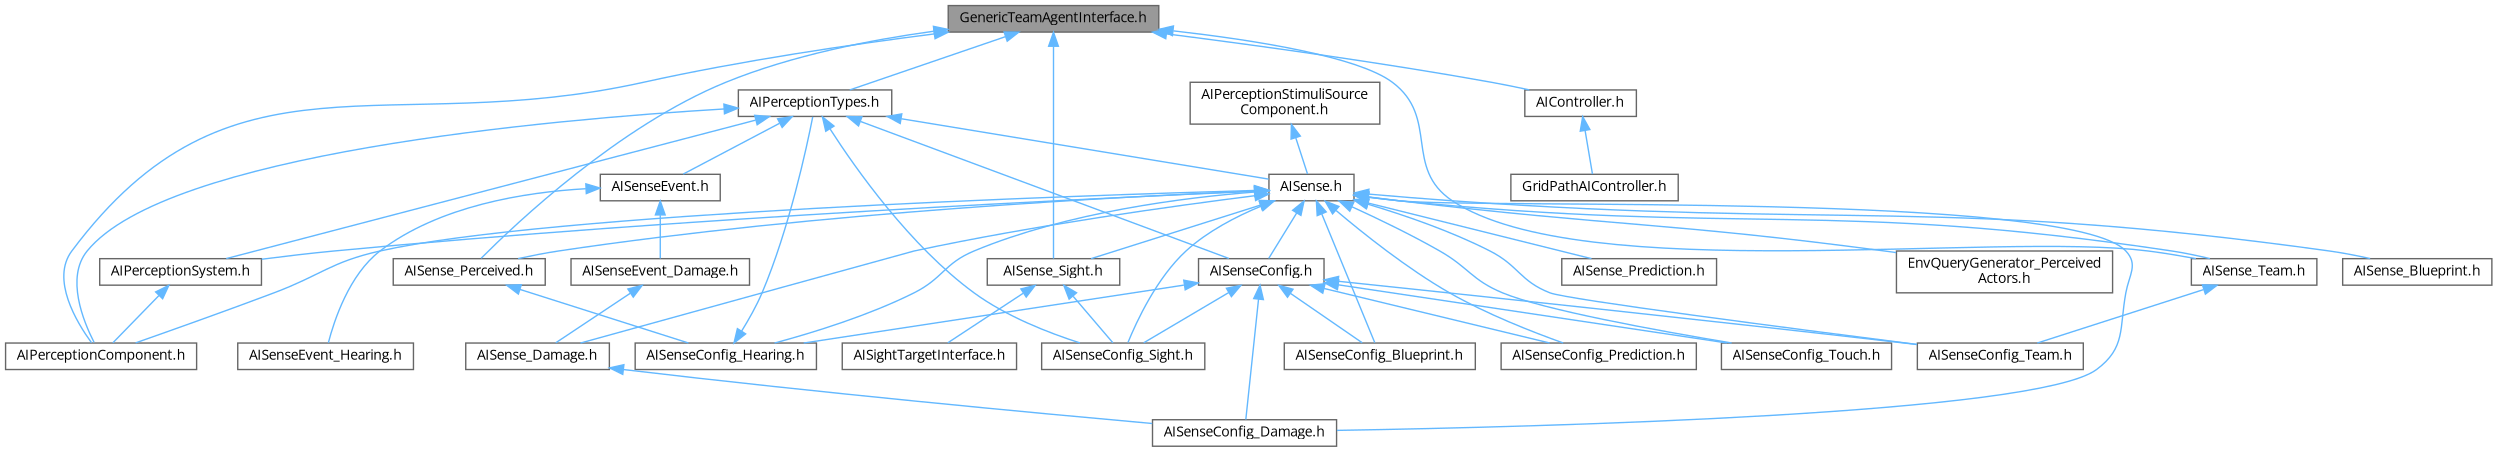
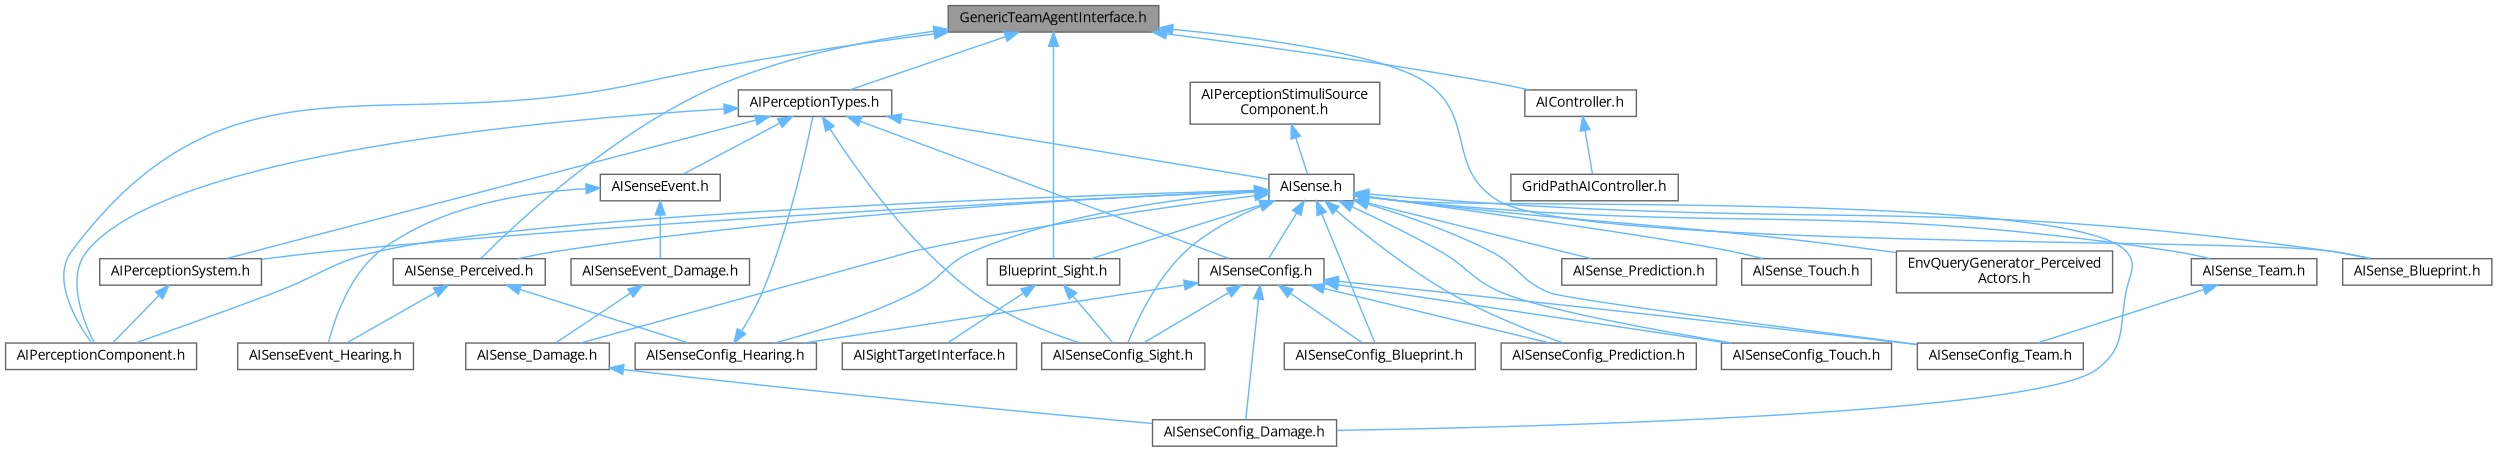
(1639, 246) -> (1860, 237)
(1054, 272) -> (1054, 272)
none -> (1807, 272)
none -> (391, 318)
